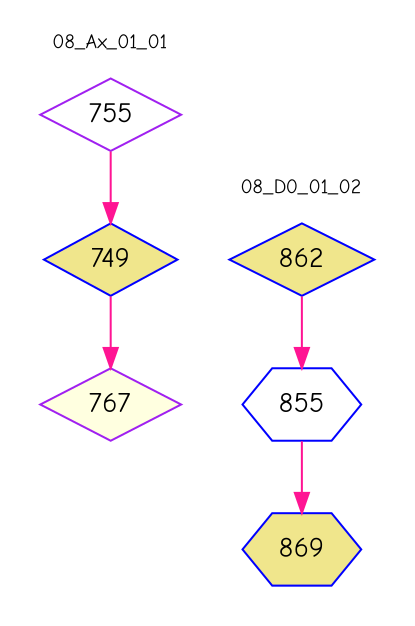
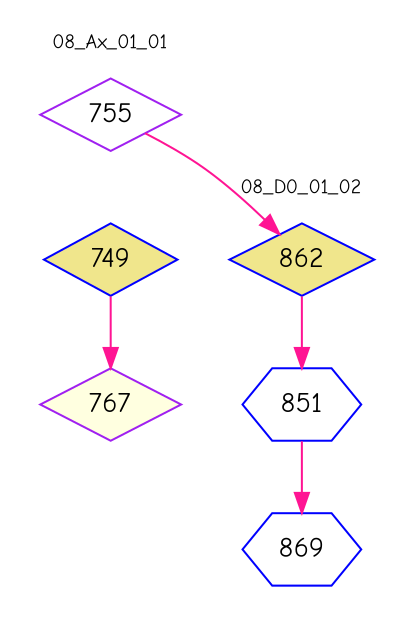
(111, 177) -> (226, 185)
(302, 405) -> (302, 405)
(302, 549) -> (302, 549)
